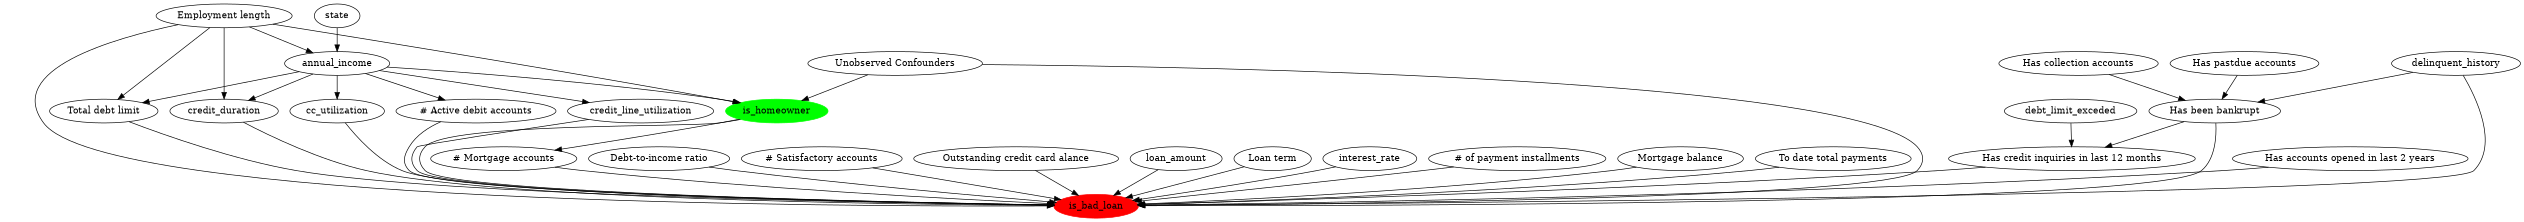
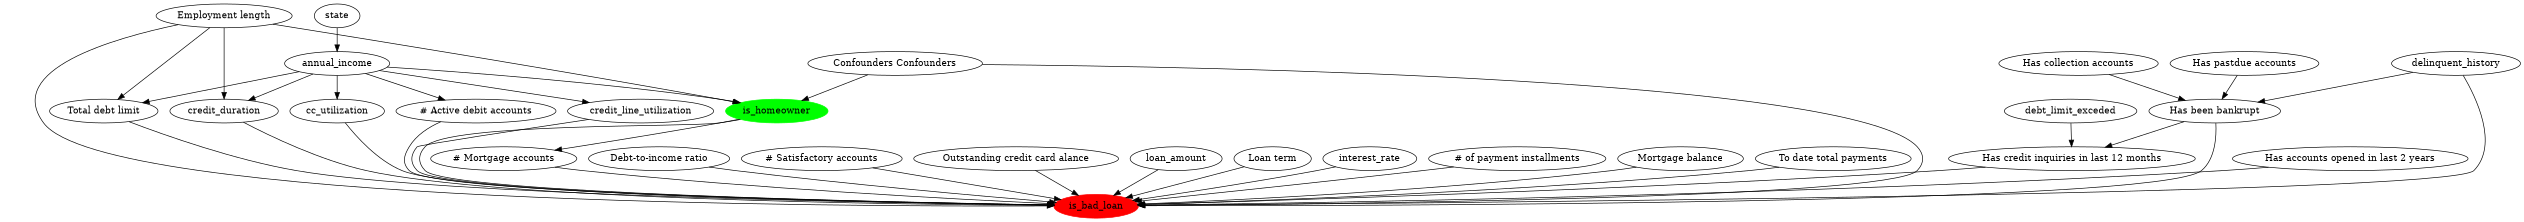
(278, 39) -> none
(895, 63) -> (895, 63)
